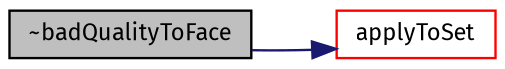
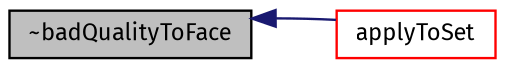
(282, 50) -> (306, 19)
